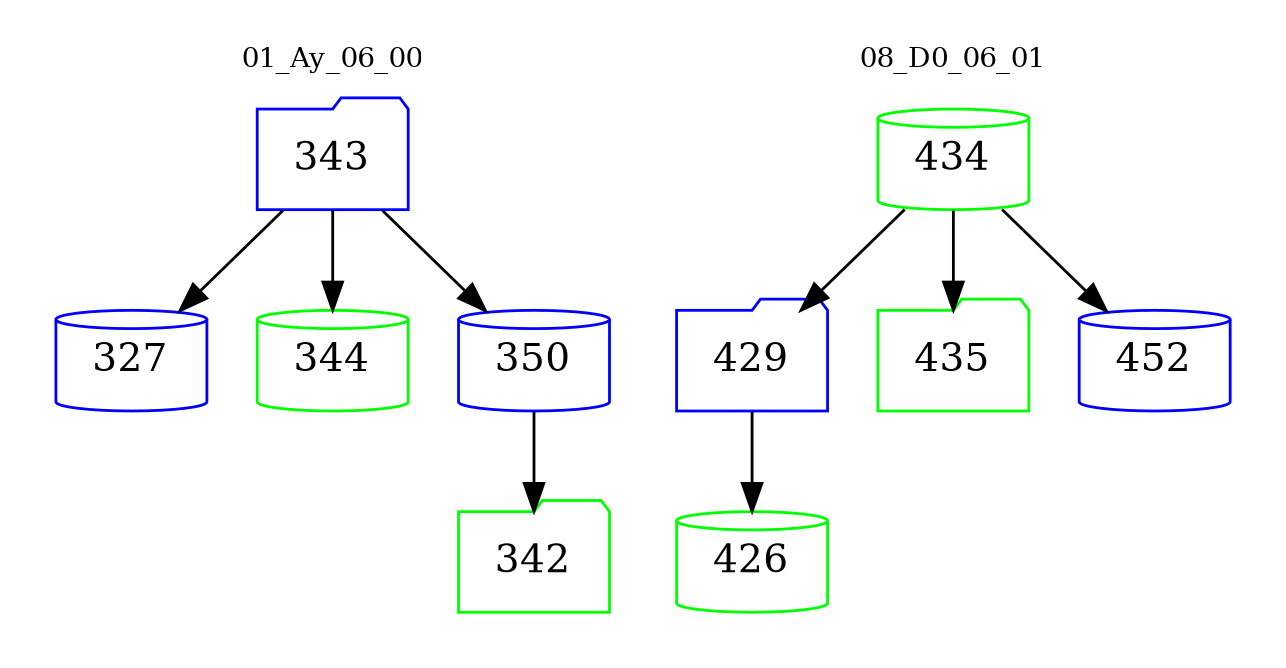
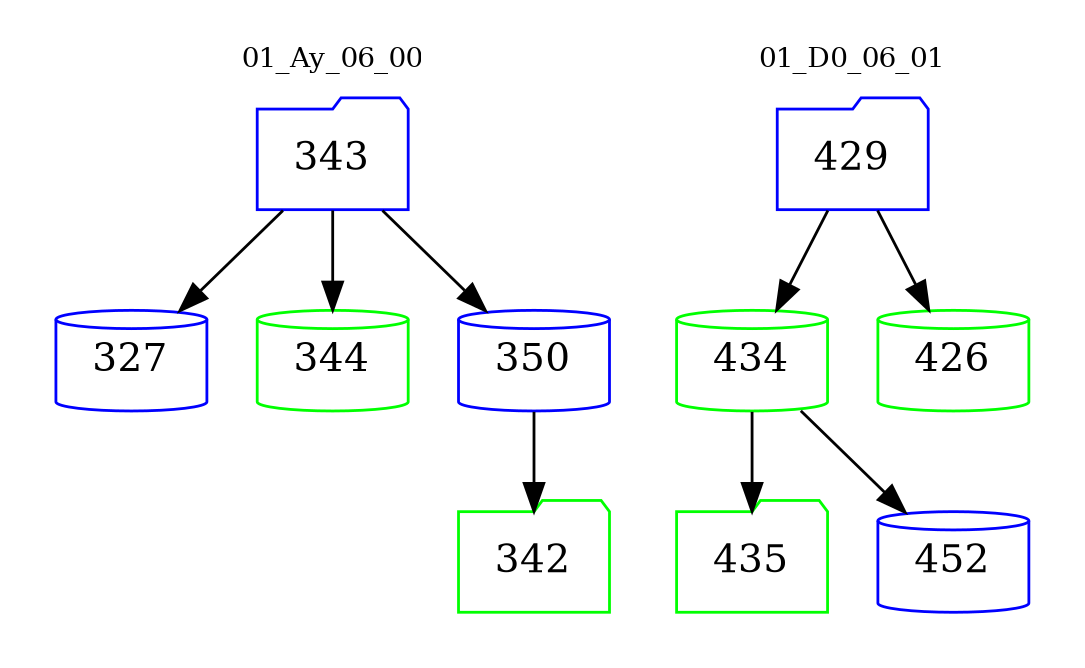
(953, 60) -> (853, 60)
(863, 250) -> (809, 247)
